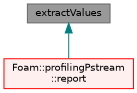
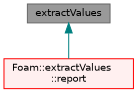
(69, 74) -> (69, 74)
